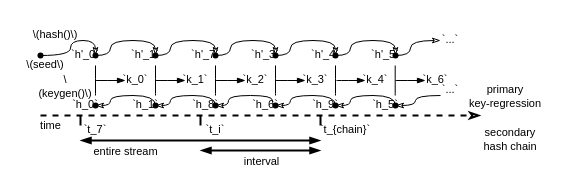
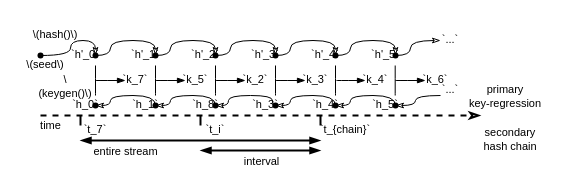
(206, 62) -> (206, 62)
(136, 87) -> (136, 87)
(196, 87) -> (196, 87)
(266, 112) -> (266, 112)
(326, 112) -> (326, 112)
